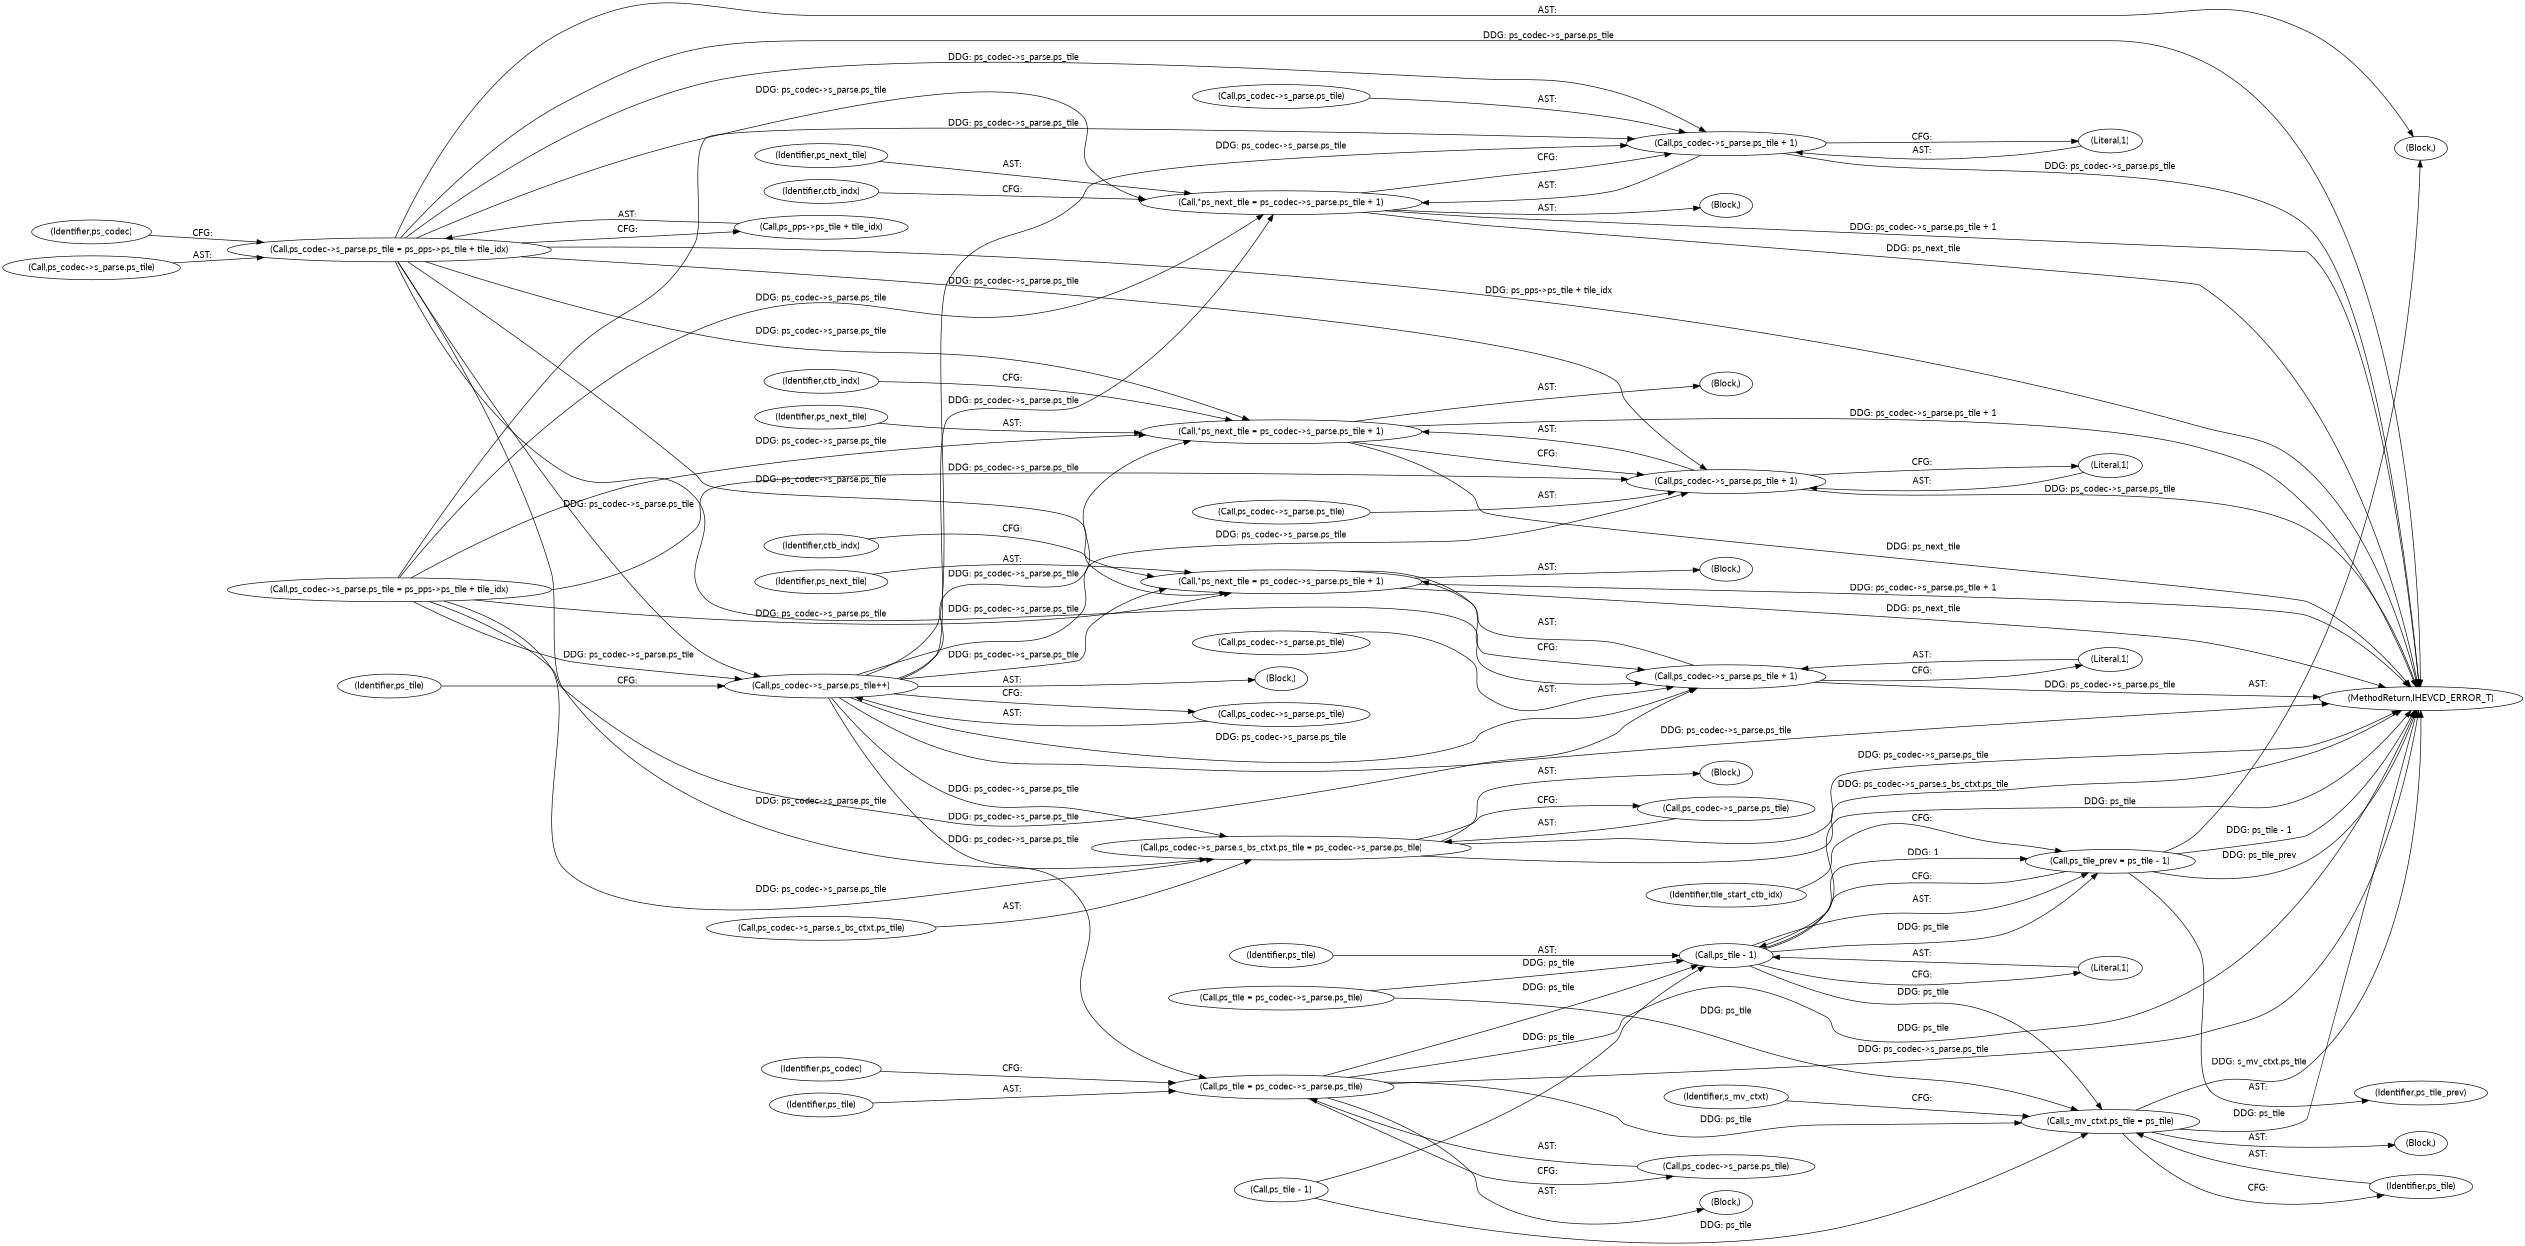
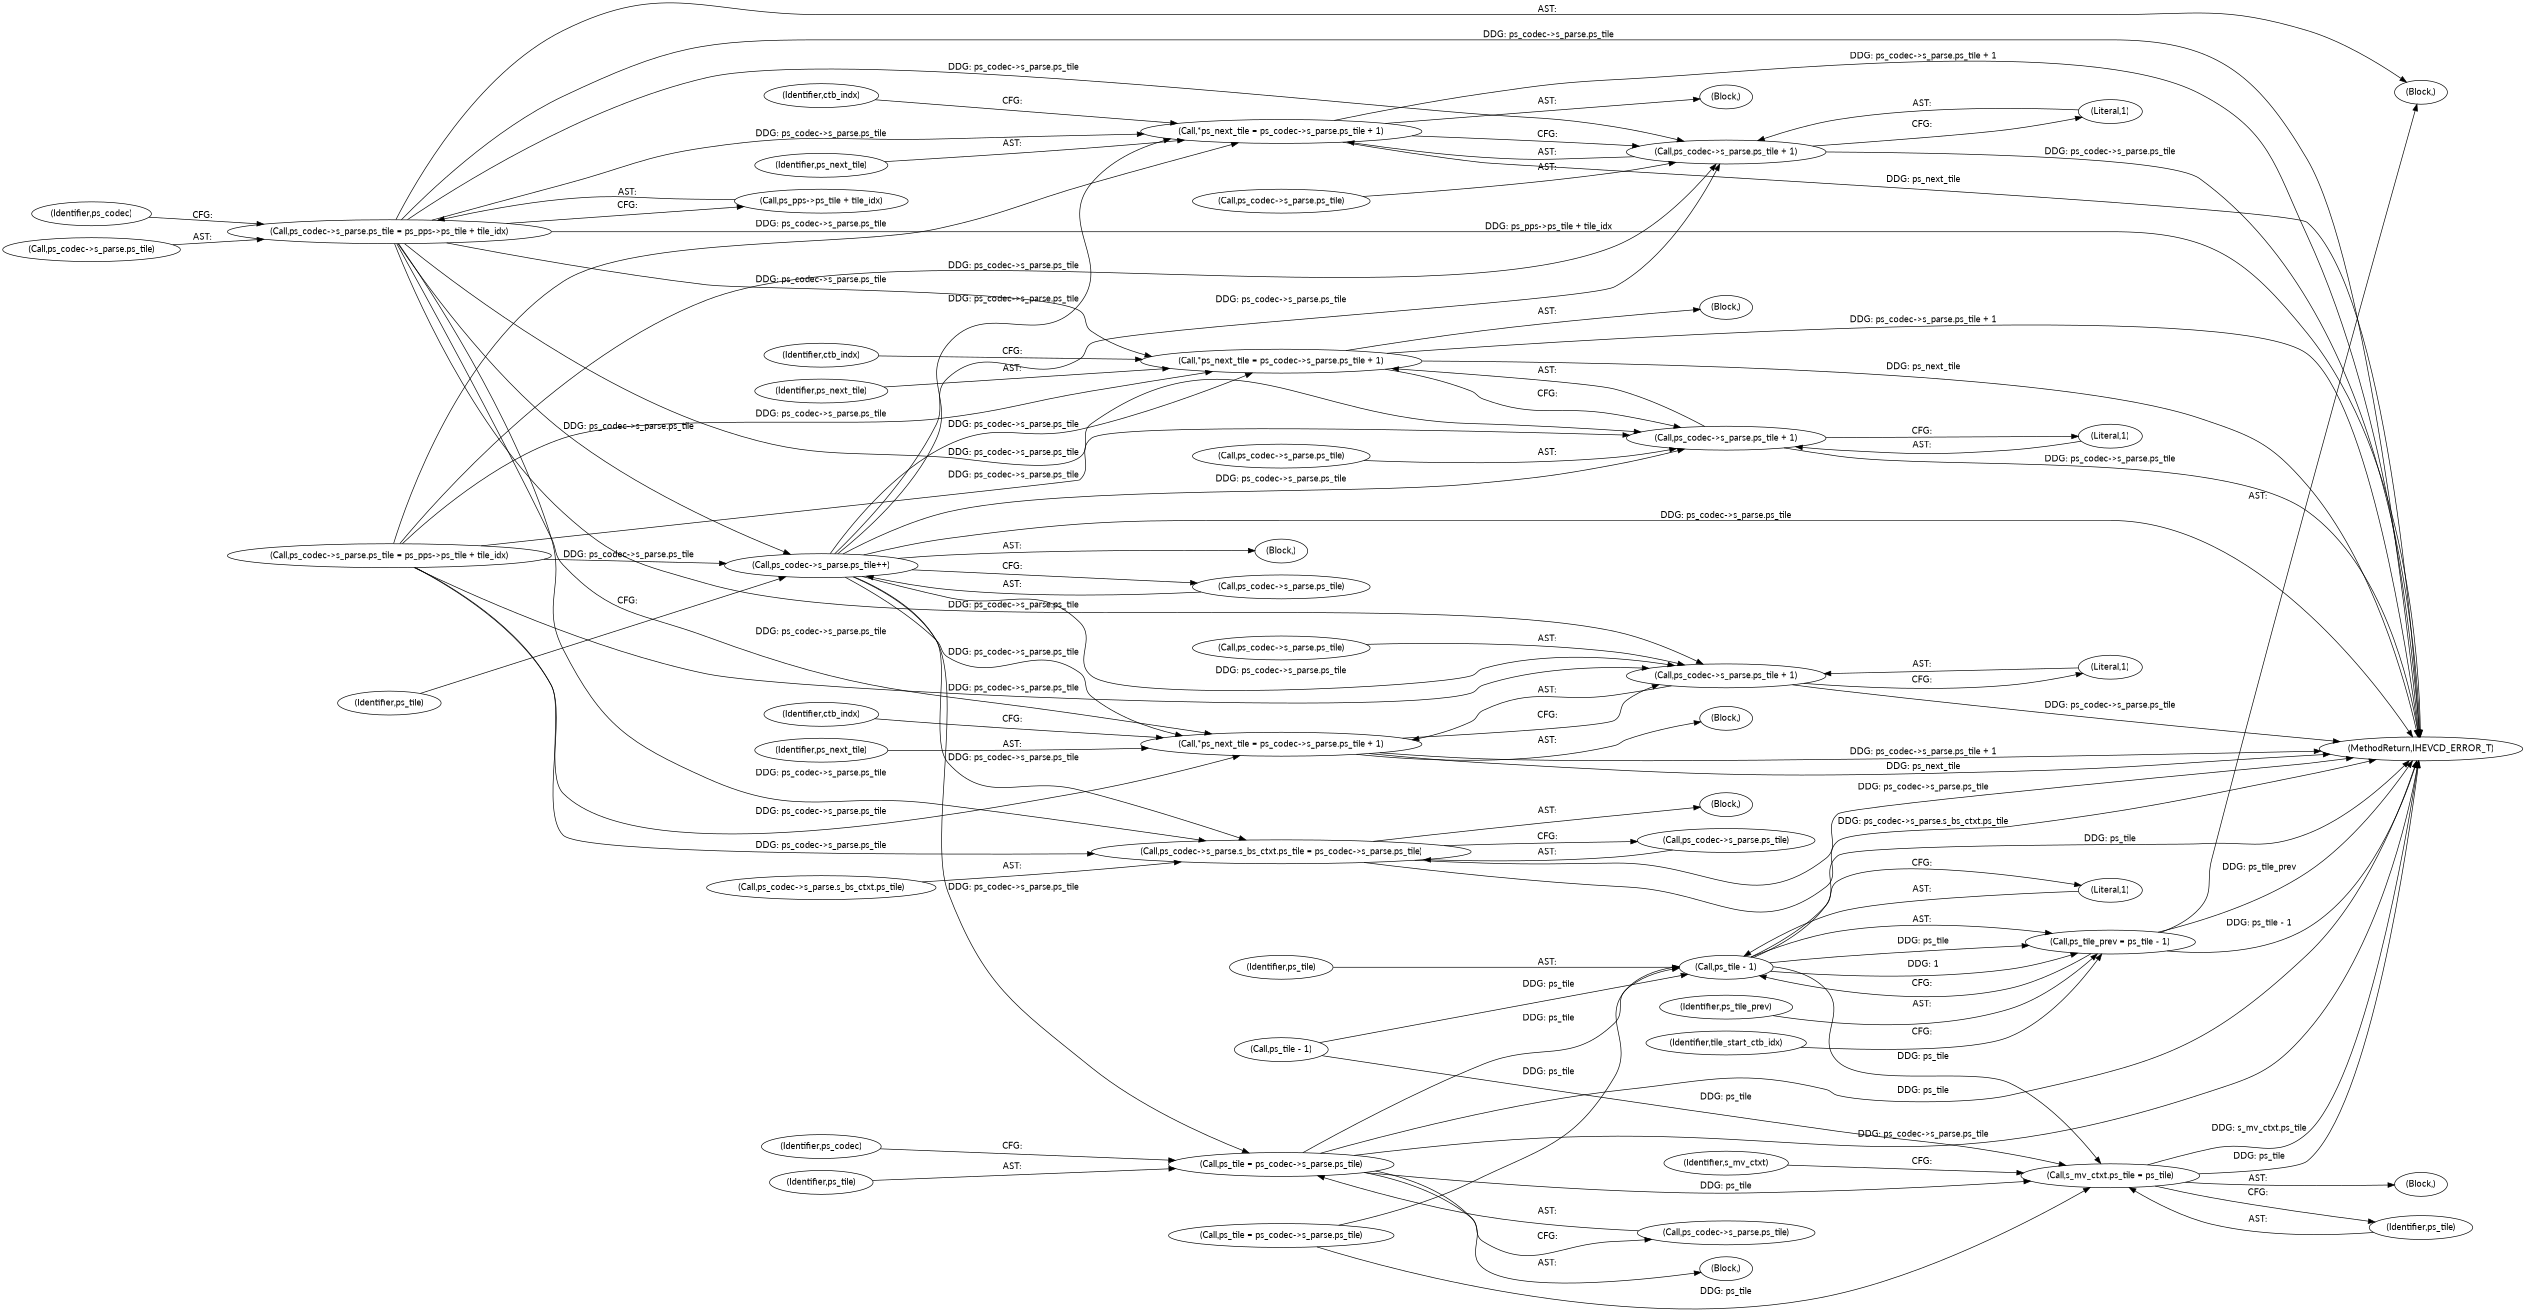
(2201, 1046) -> (1940, 1022)
